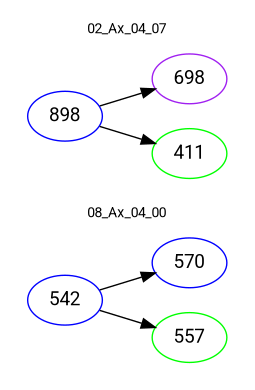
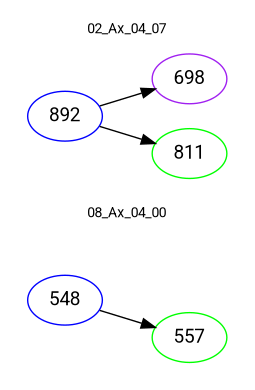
(65, 116) -> (65, 116)
(190, 154) -> (190, 154)
(190, 263) -> none
(65, 300) -> (65, 300)
